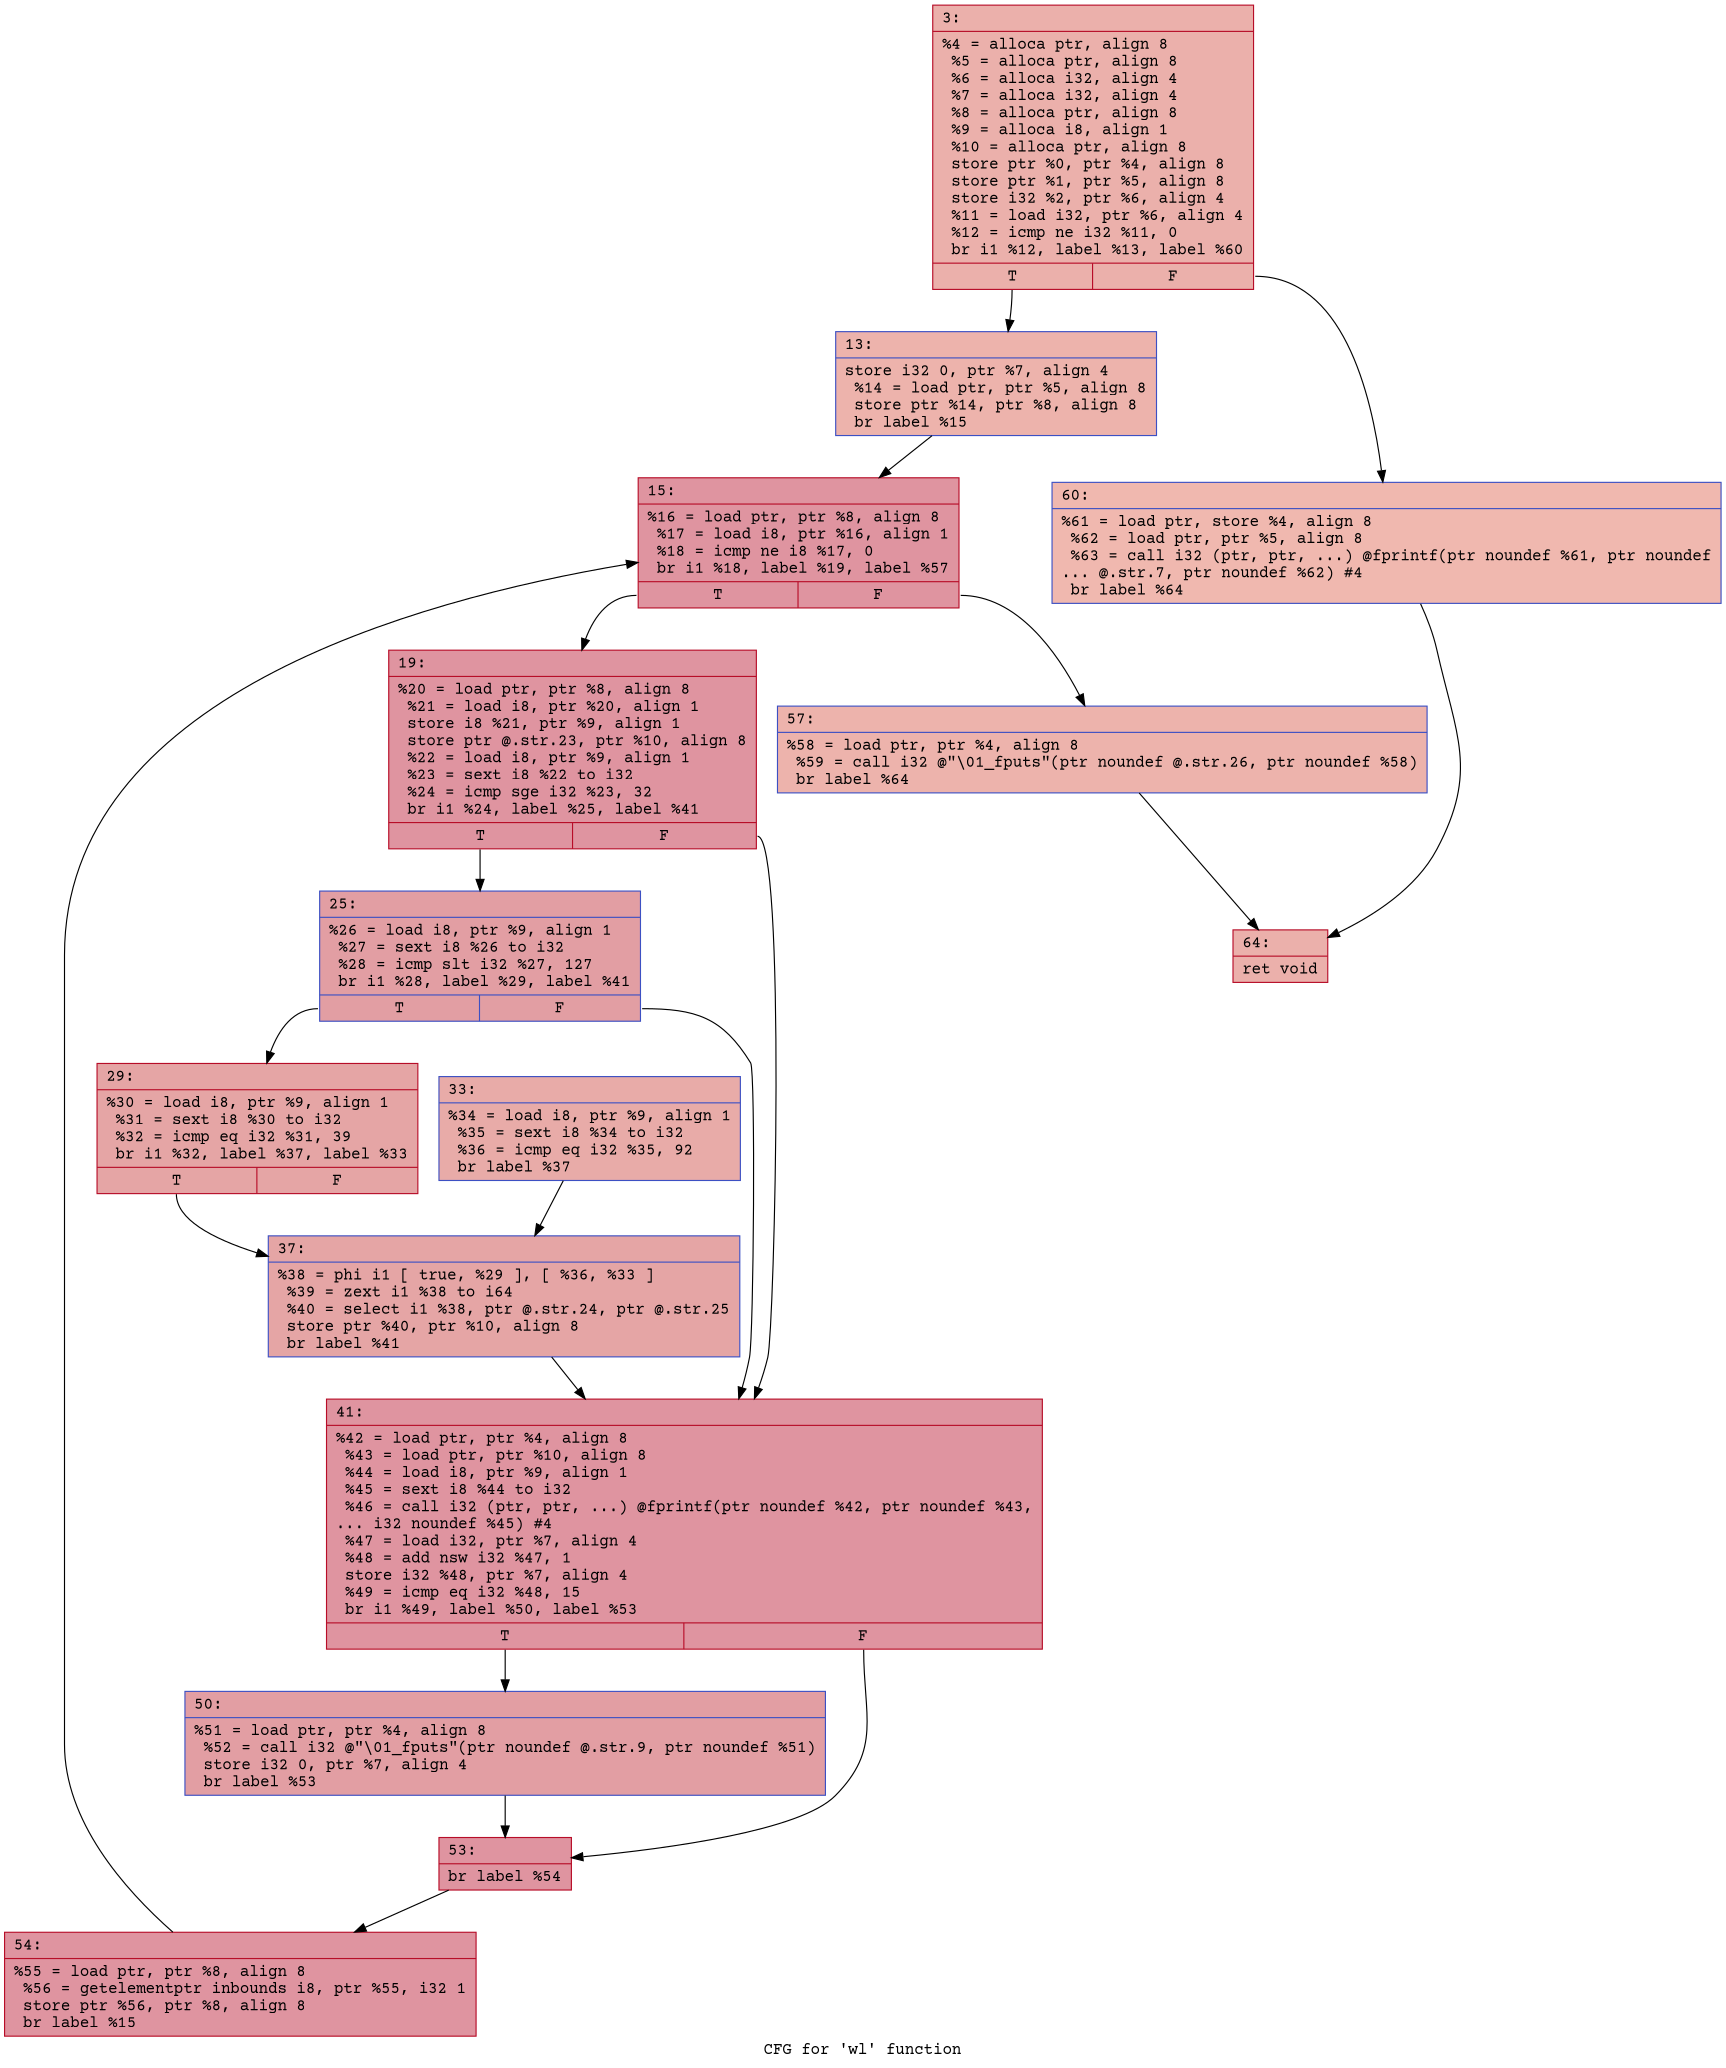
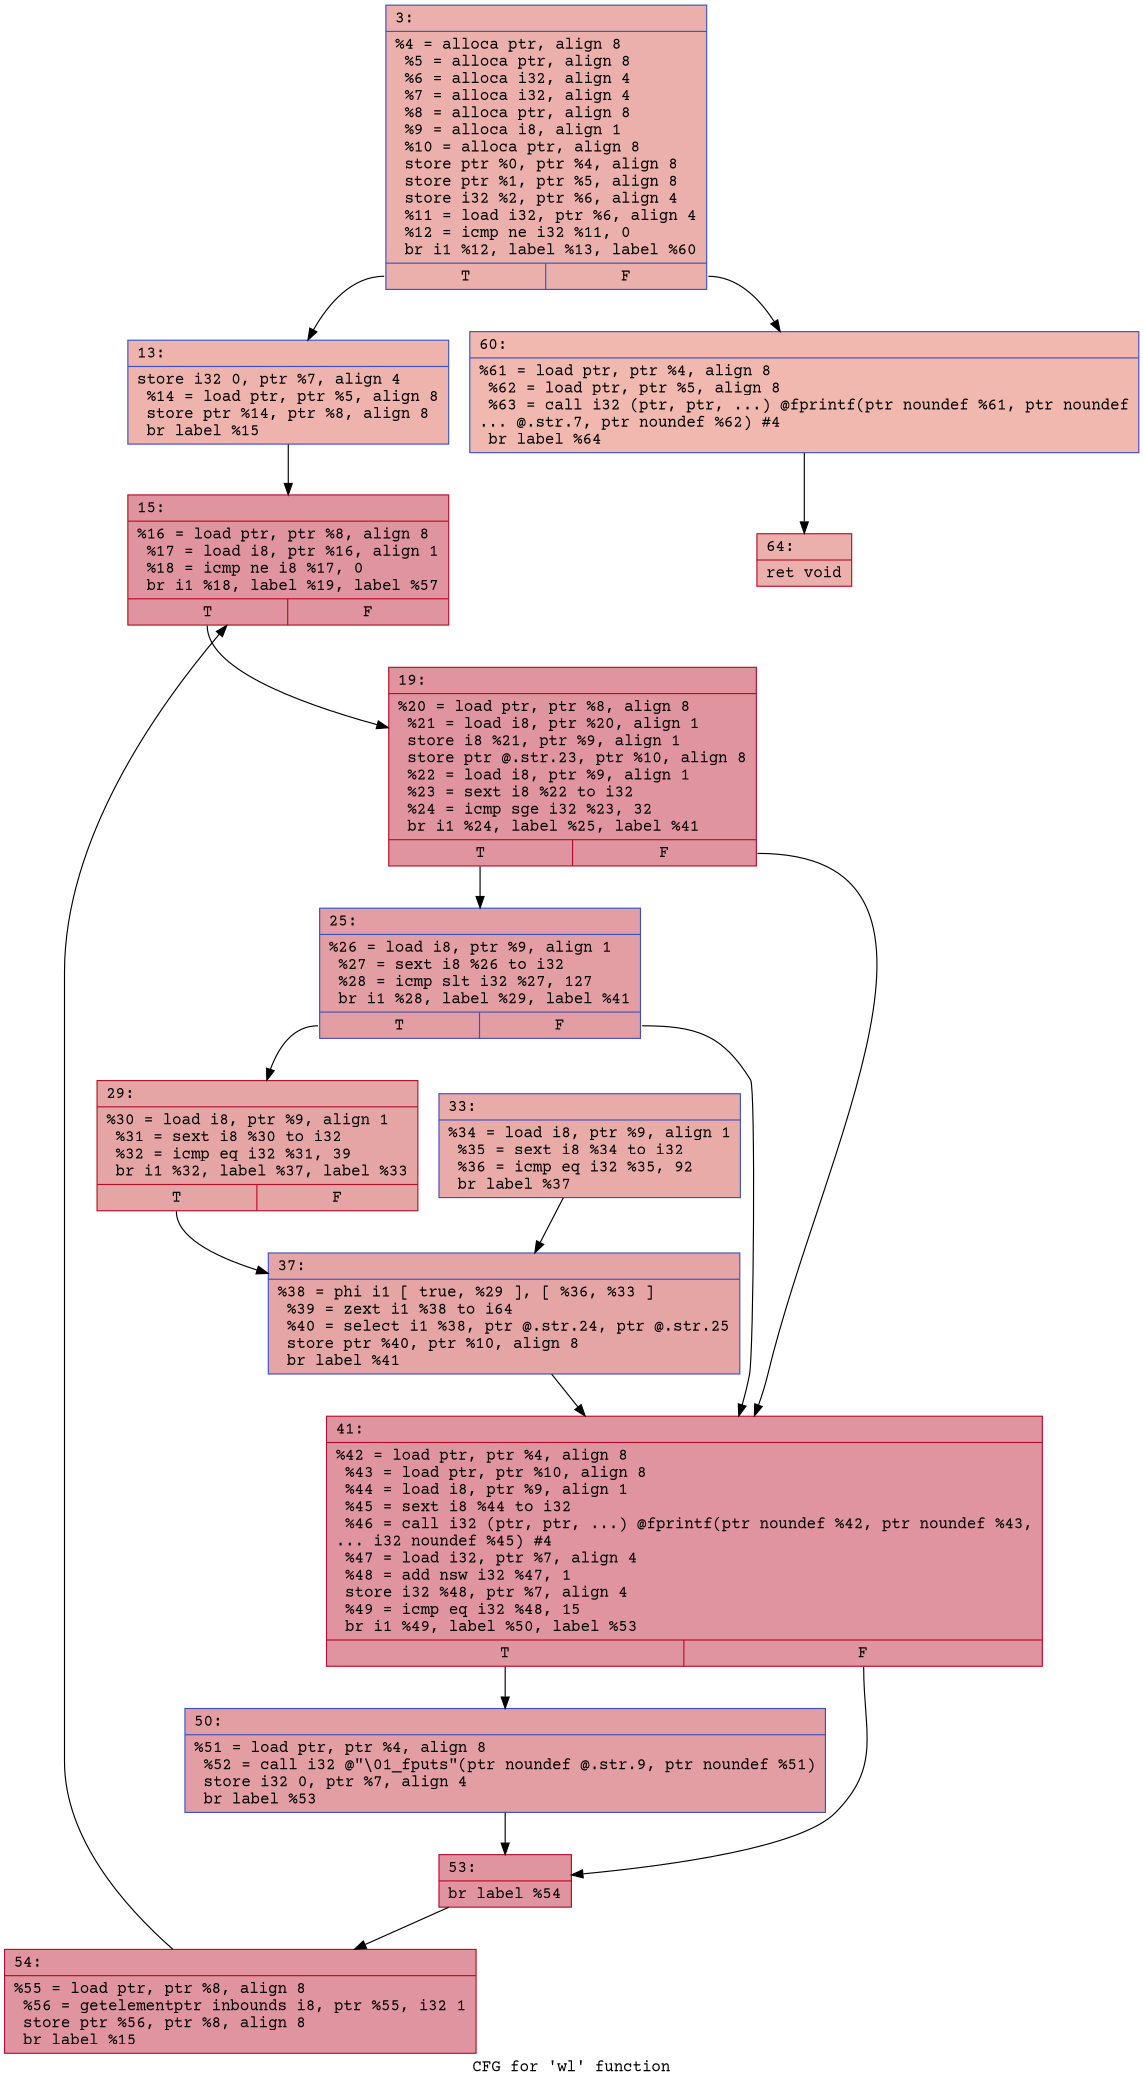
(1093, 147) -> (546, 147)
(1217, 521) -> (625, 370)
(1102, 750) -> none
